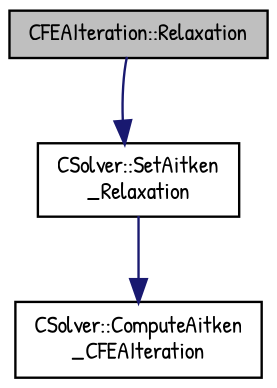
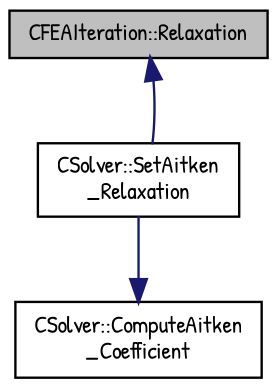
(123, 88) -> (154, 112)
(139, 340) -> (139, 340)
